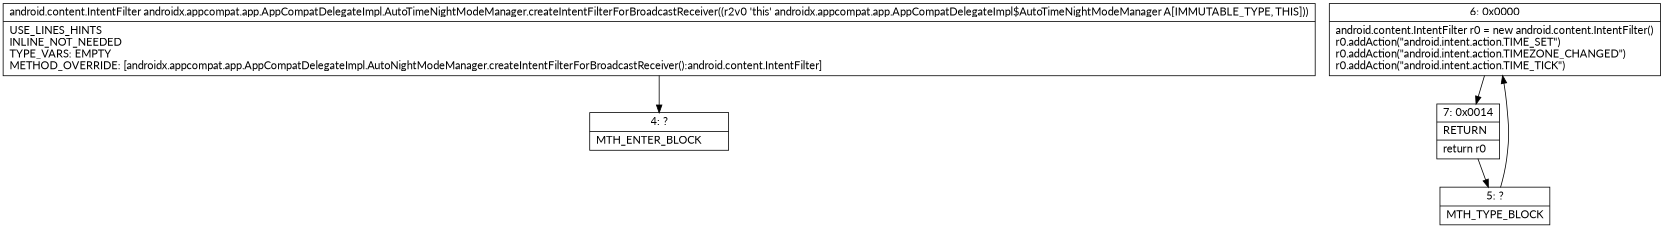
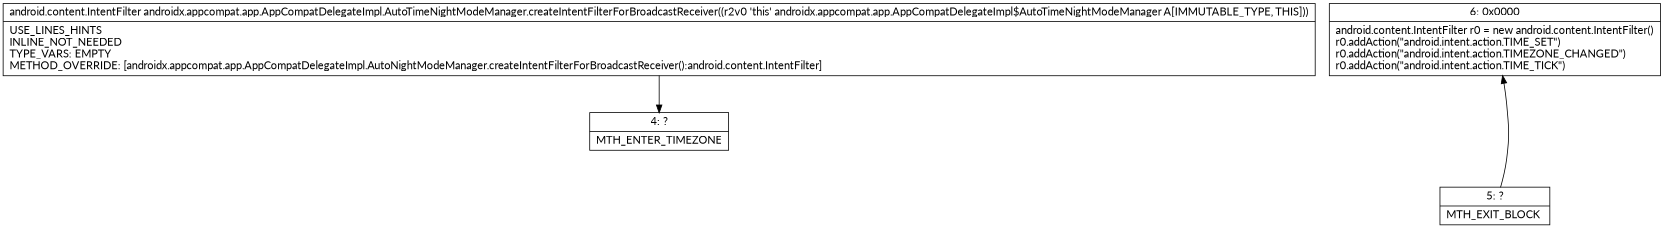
(1468, 131) -> none
(649, 140) -> (659, 140)
(1495, 215) -> (1493, 215)
